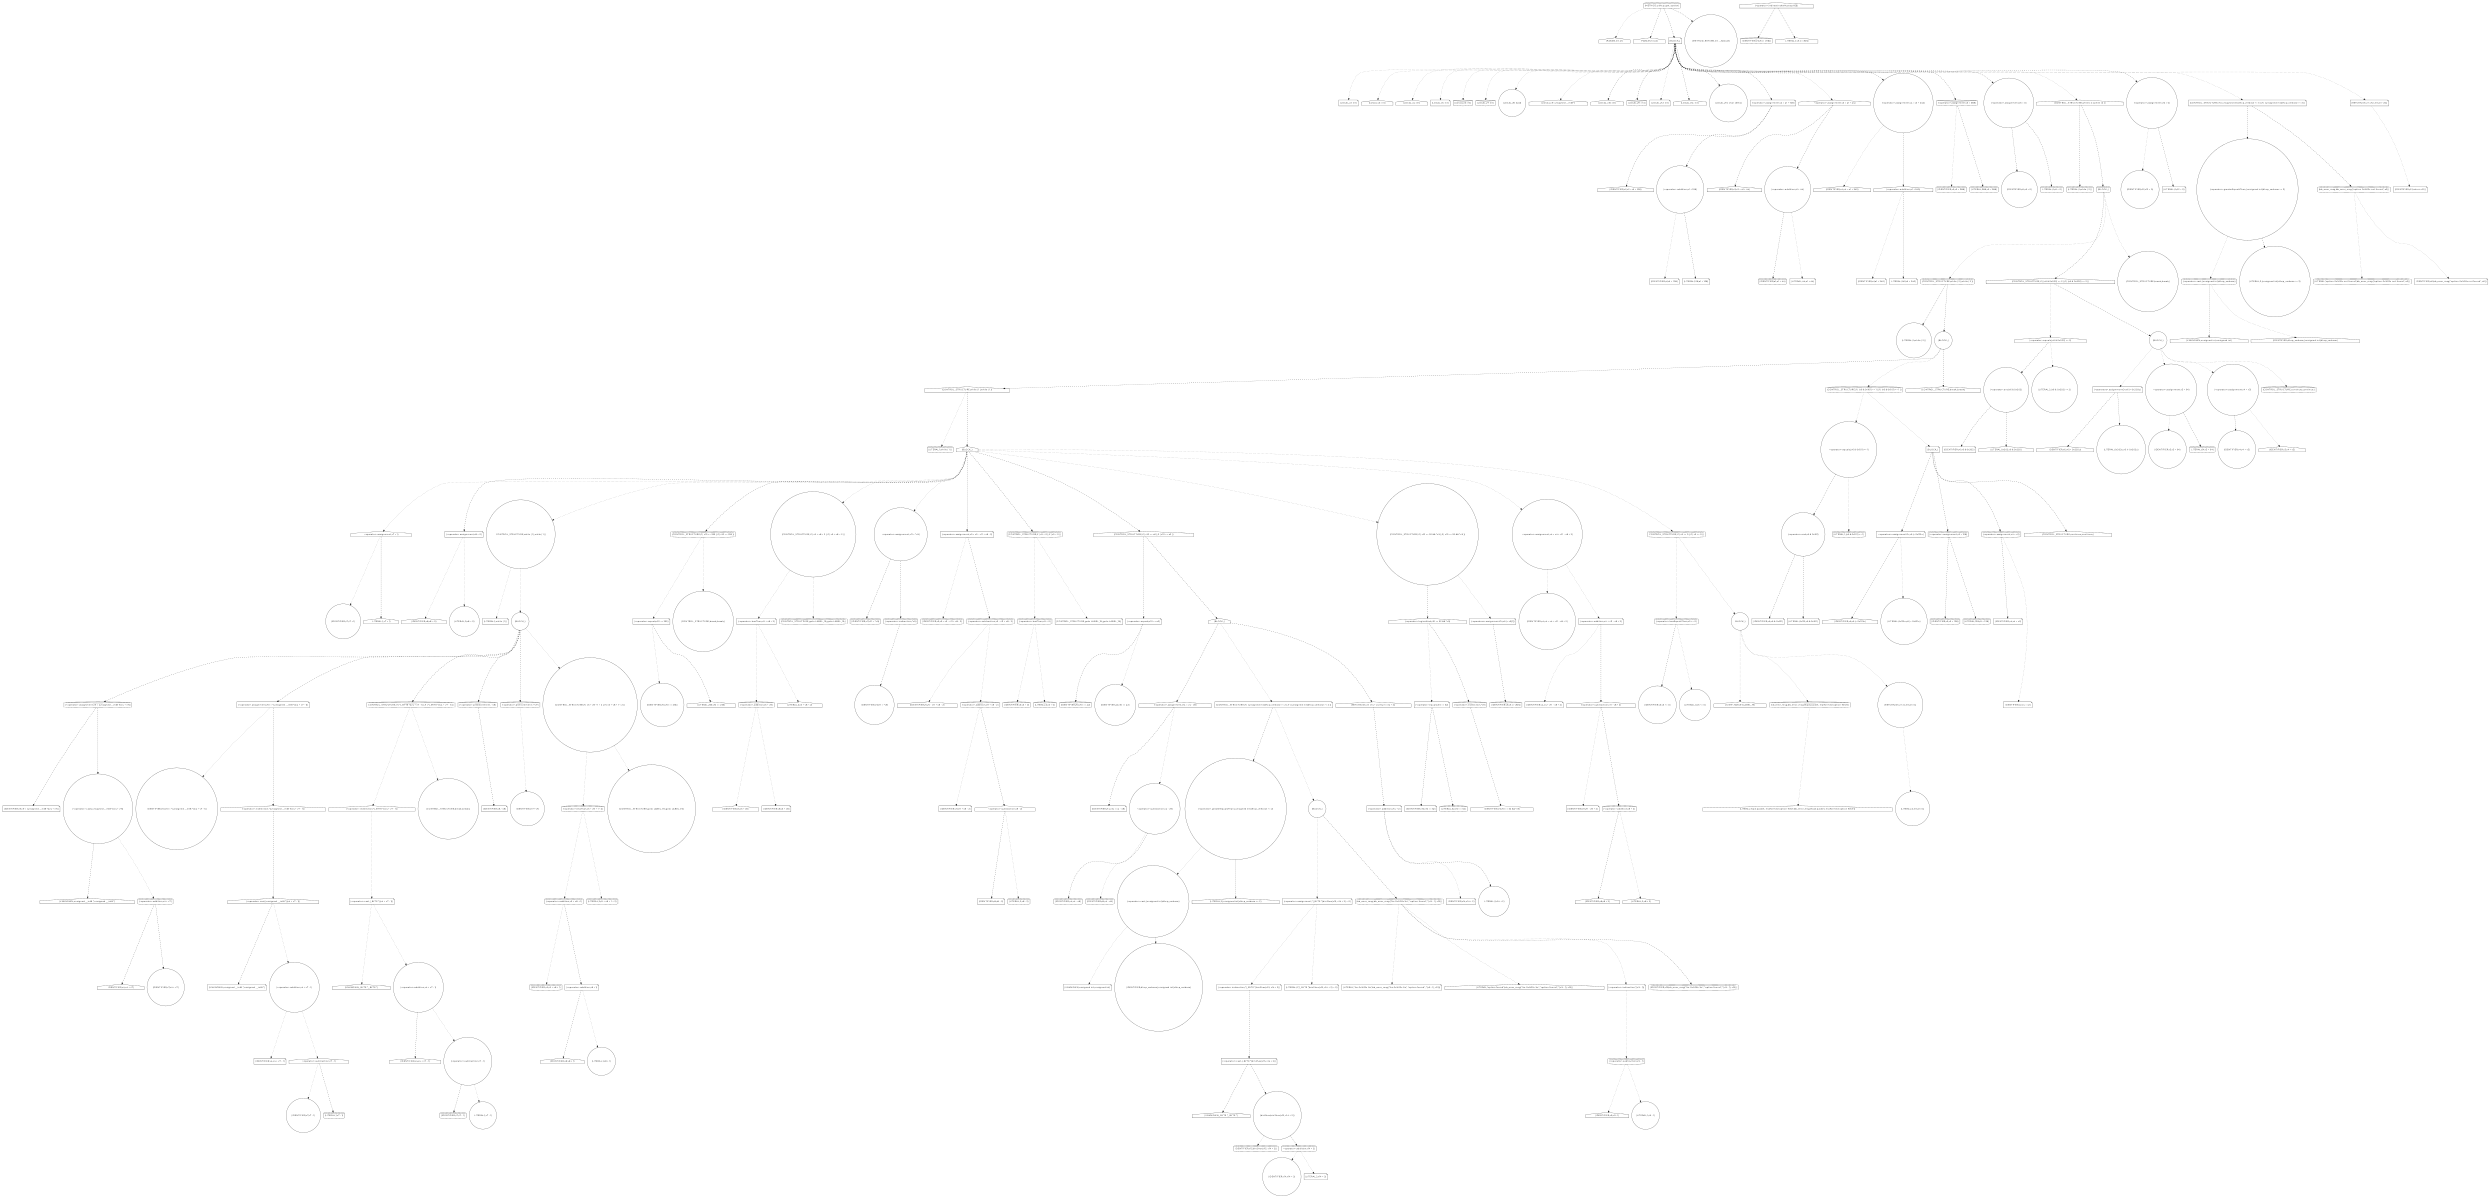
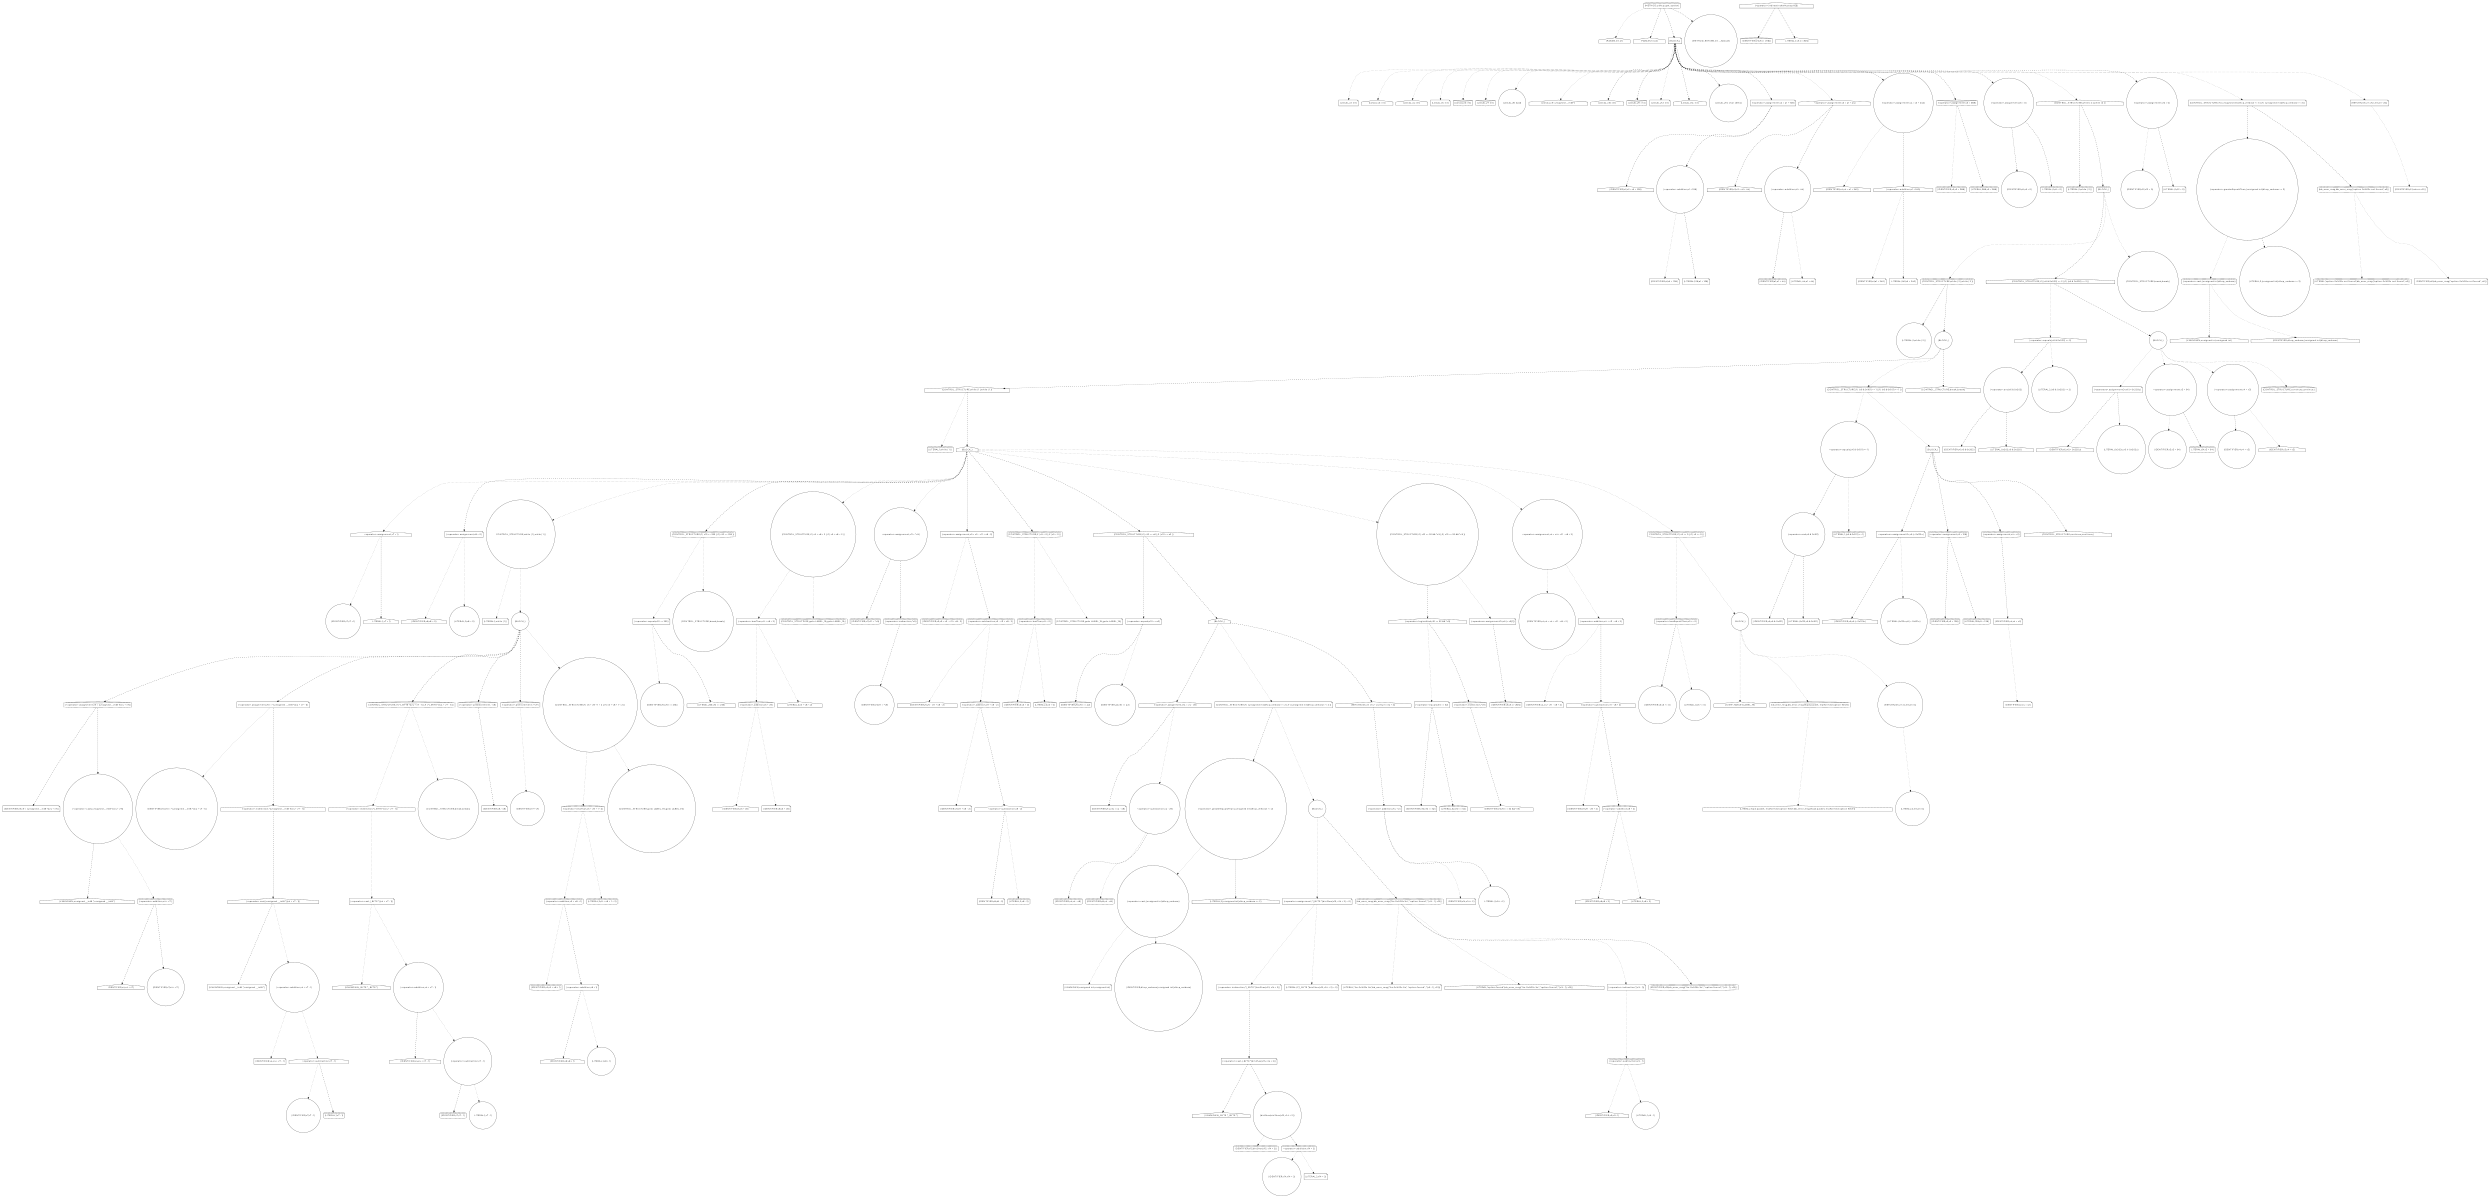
(2027, 617) -> (2013, 662)
